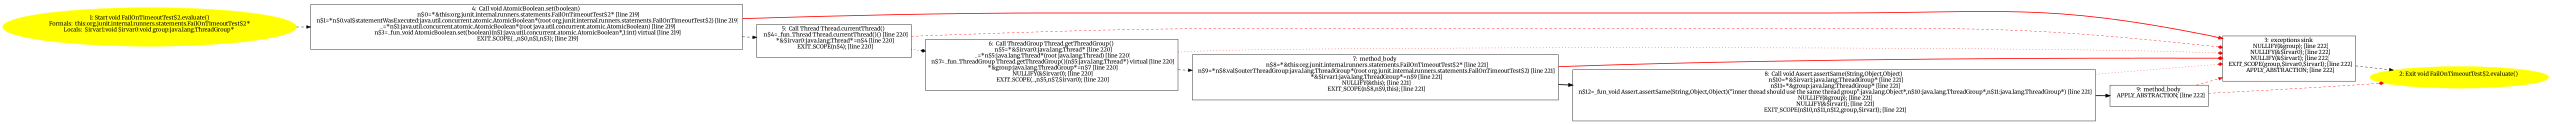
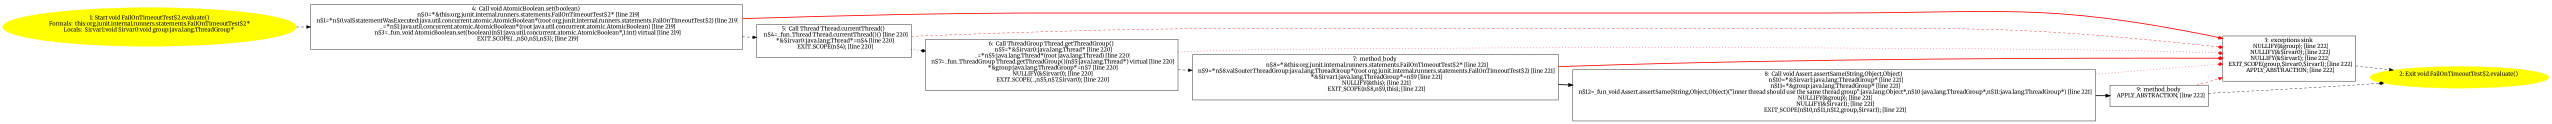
(2294, 89) -> (2294, 89)
